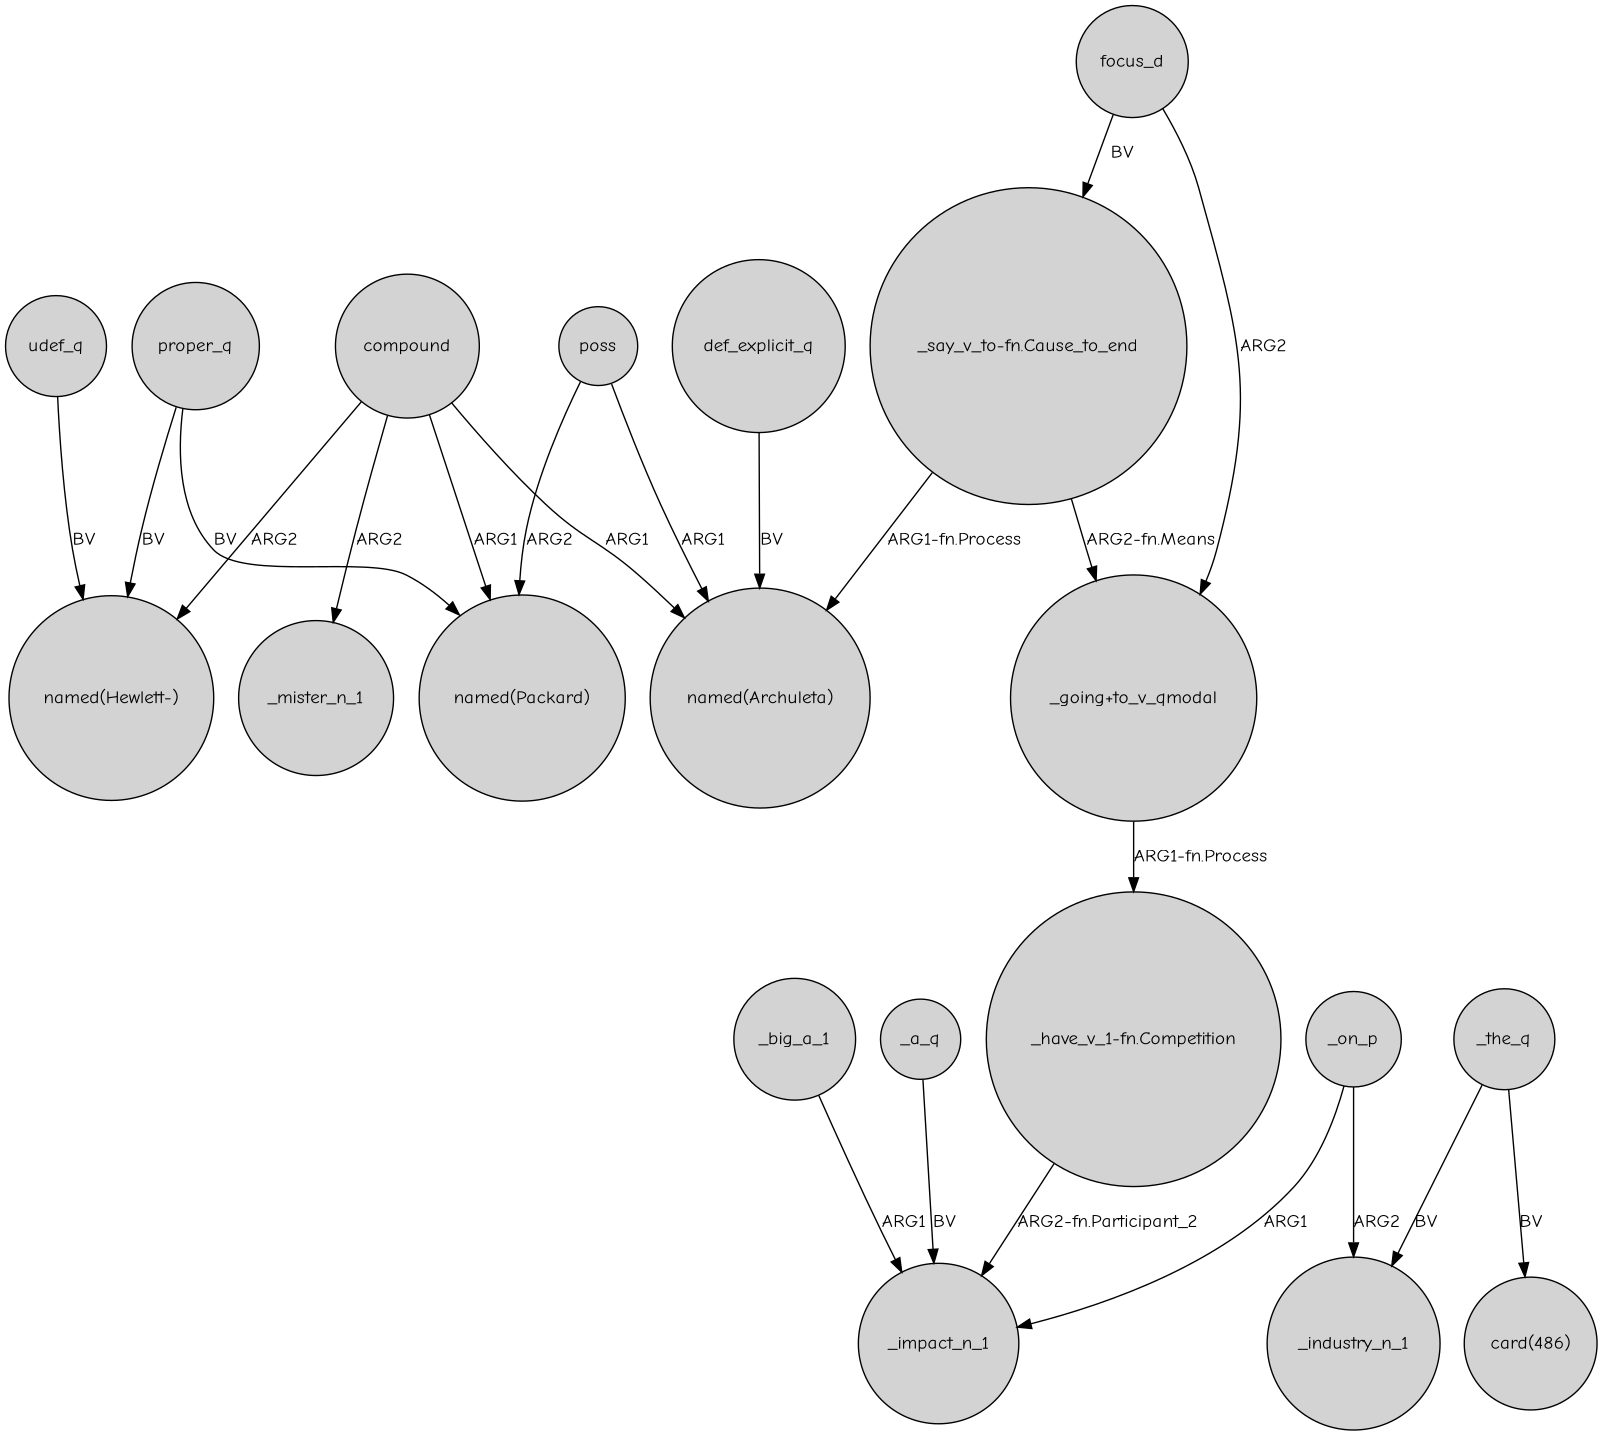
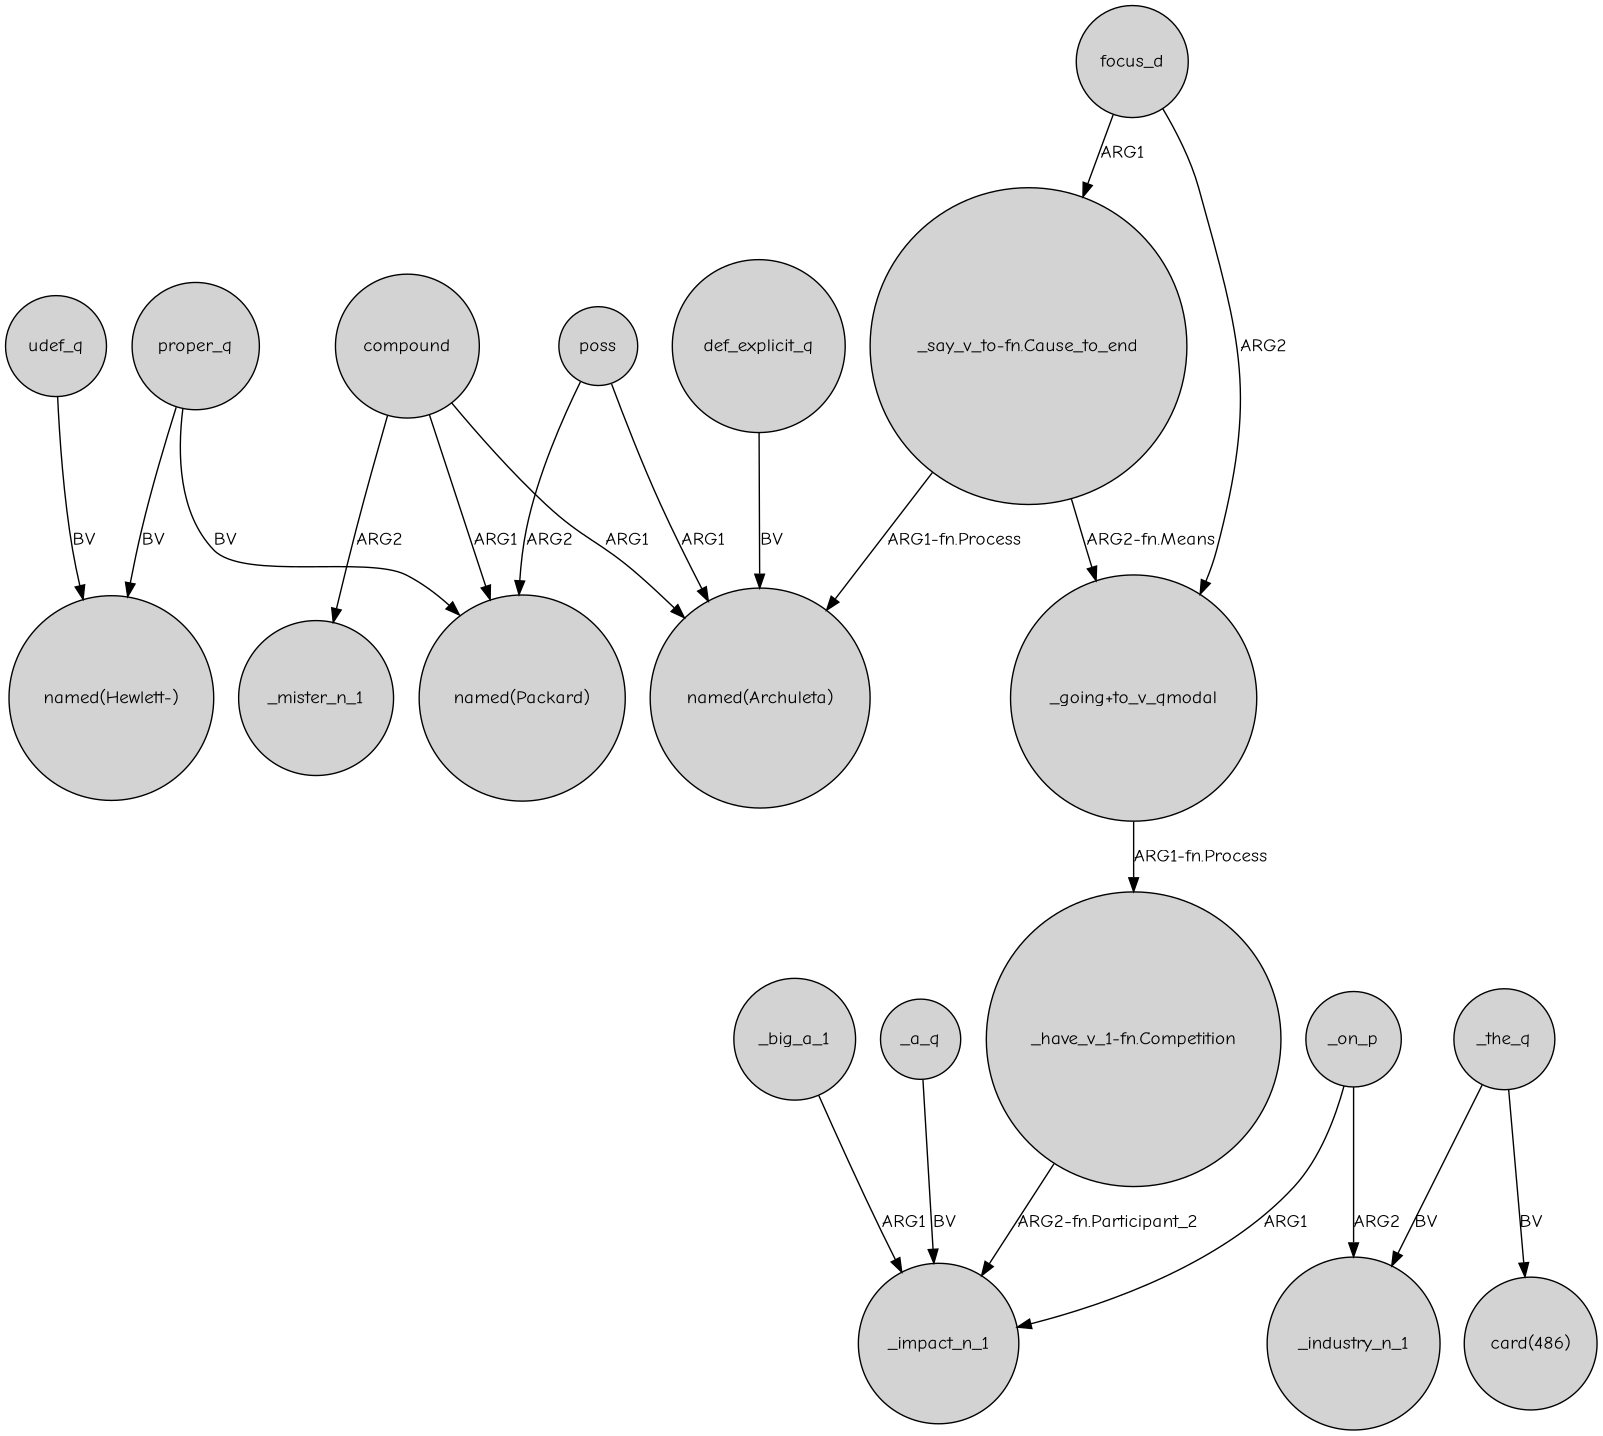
(1123, 153) -> (1123, 153)
(274, 505) -> none
